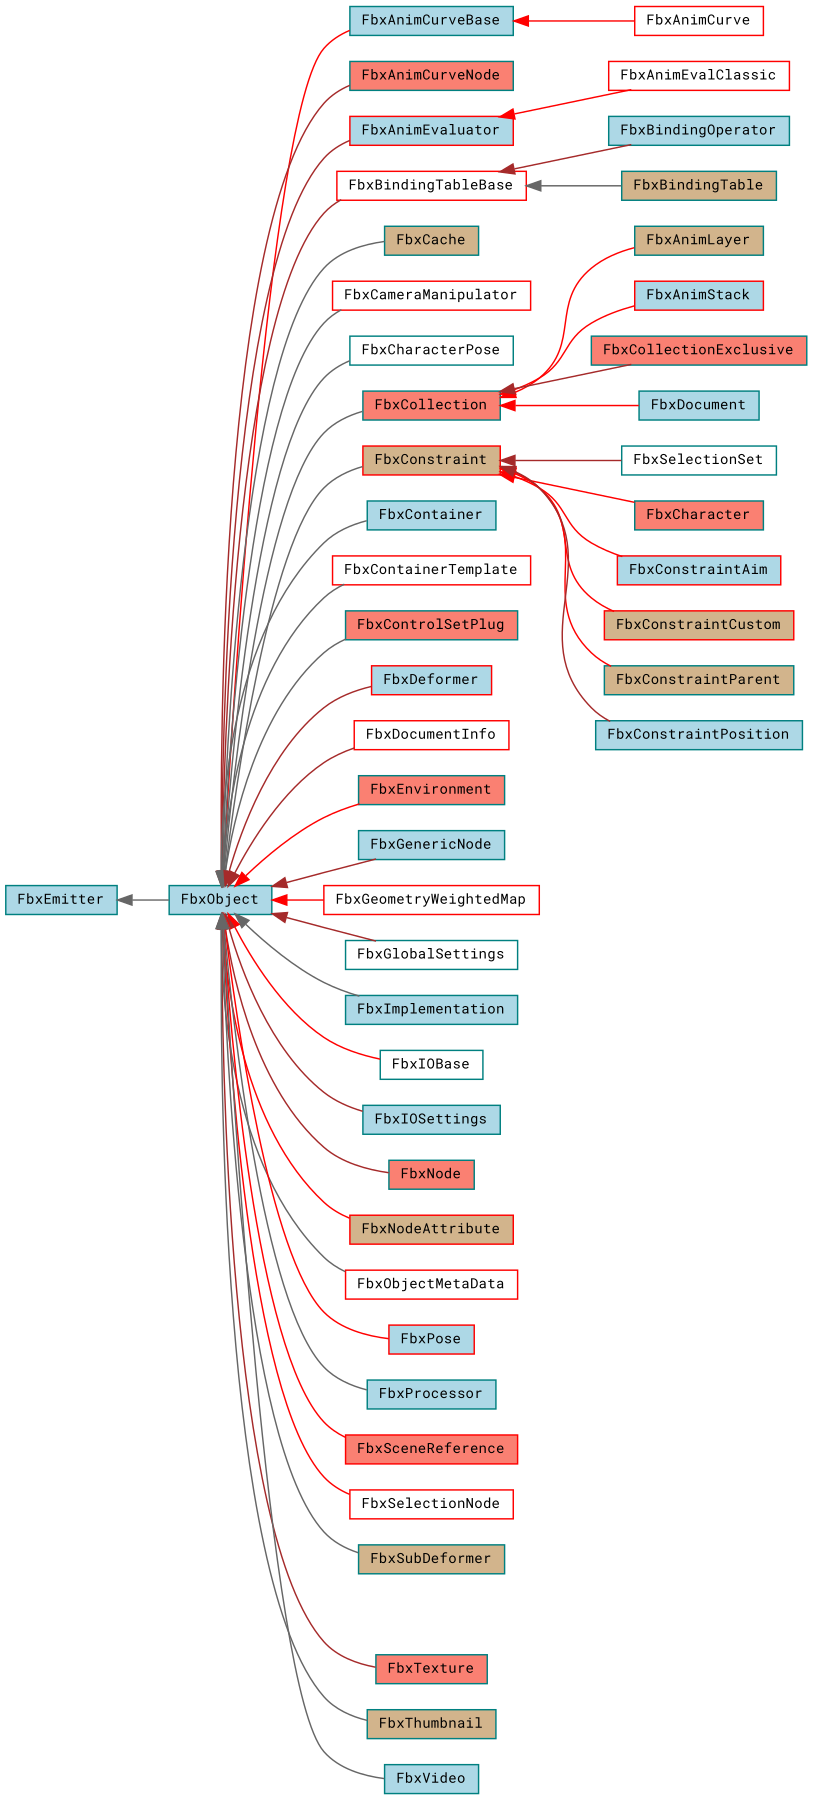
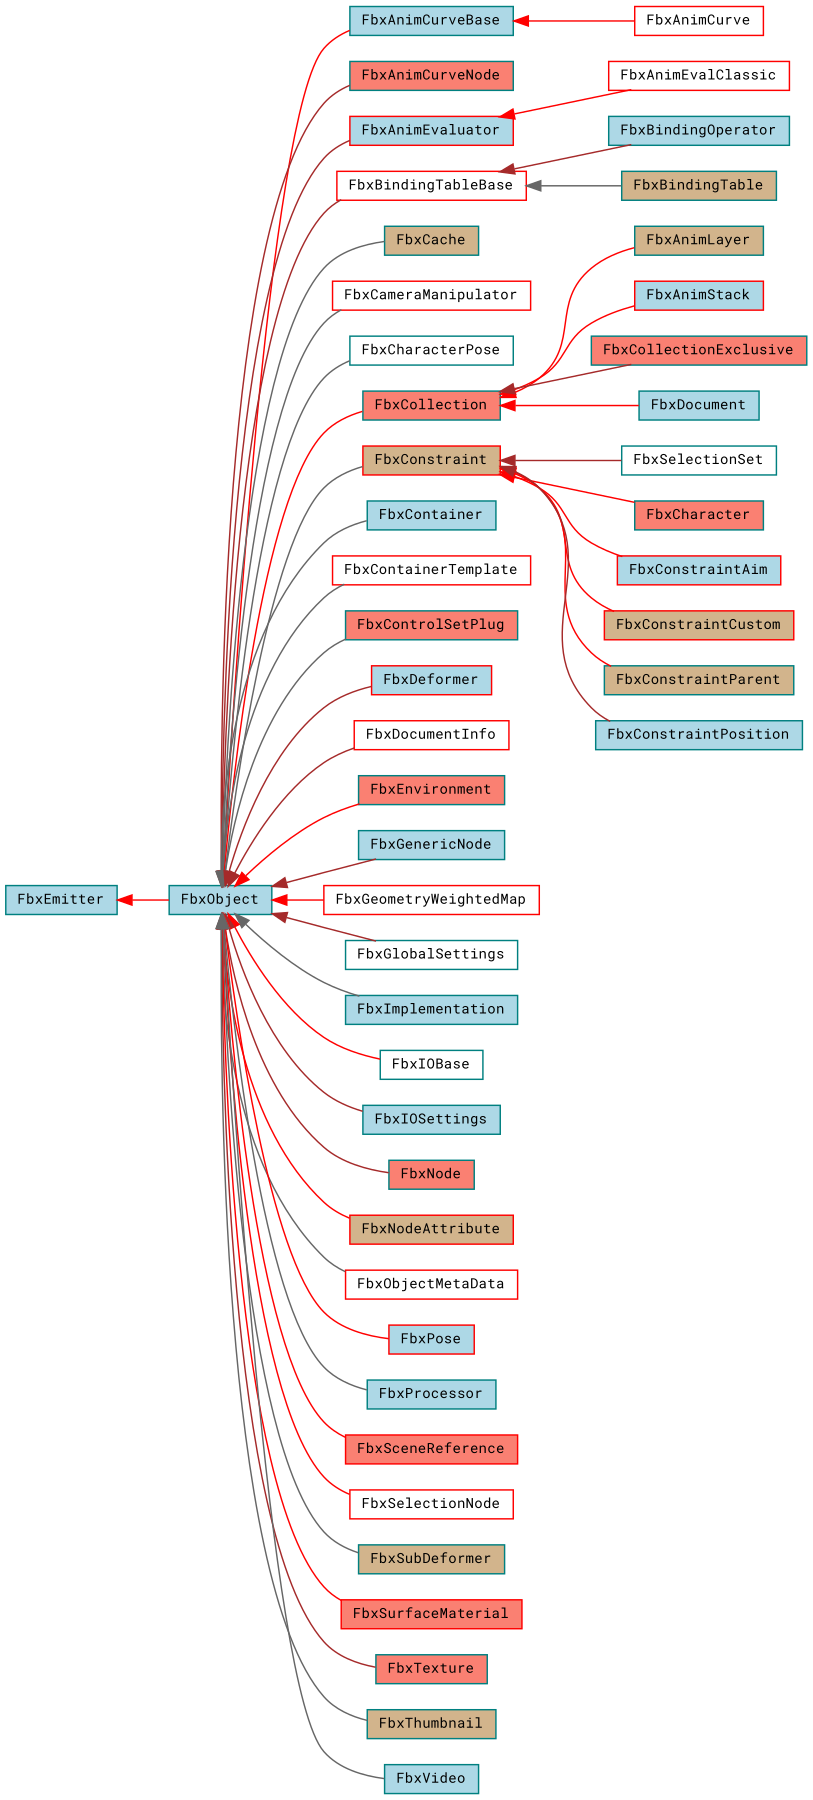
(260, 612) -> (260, 612)
(151, 900) -> (151, 900)
none -> (432, 1614)
